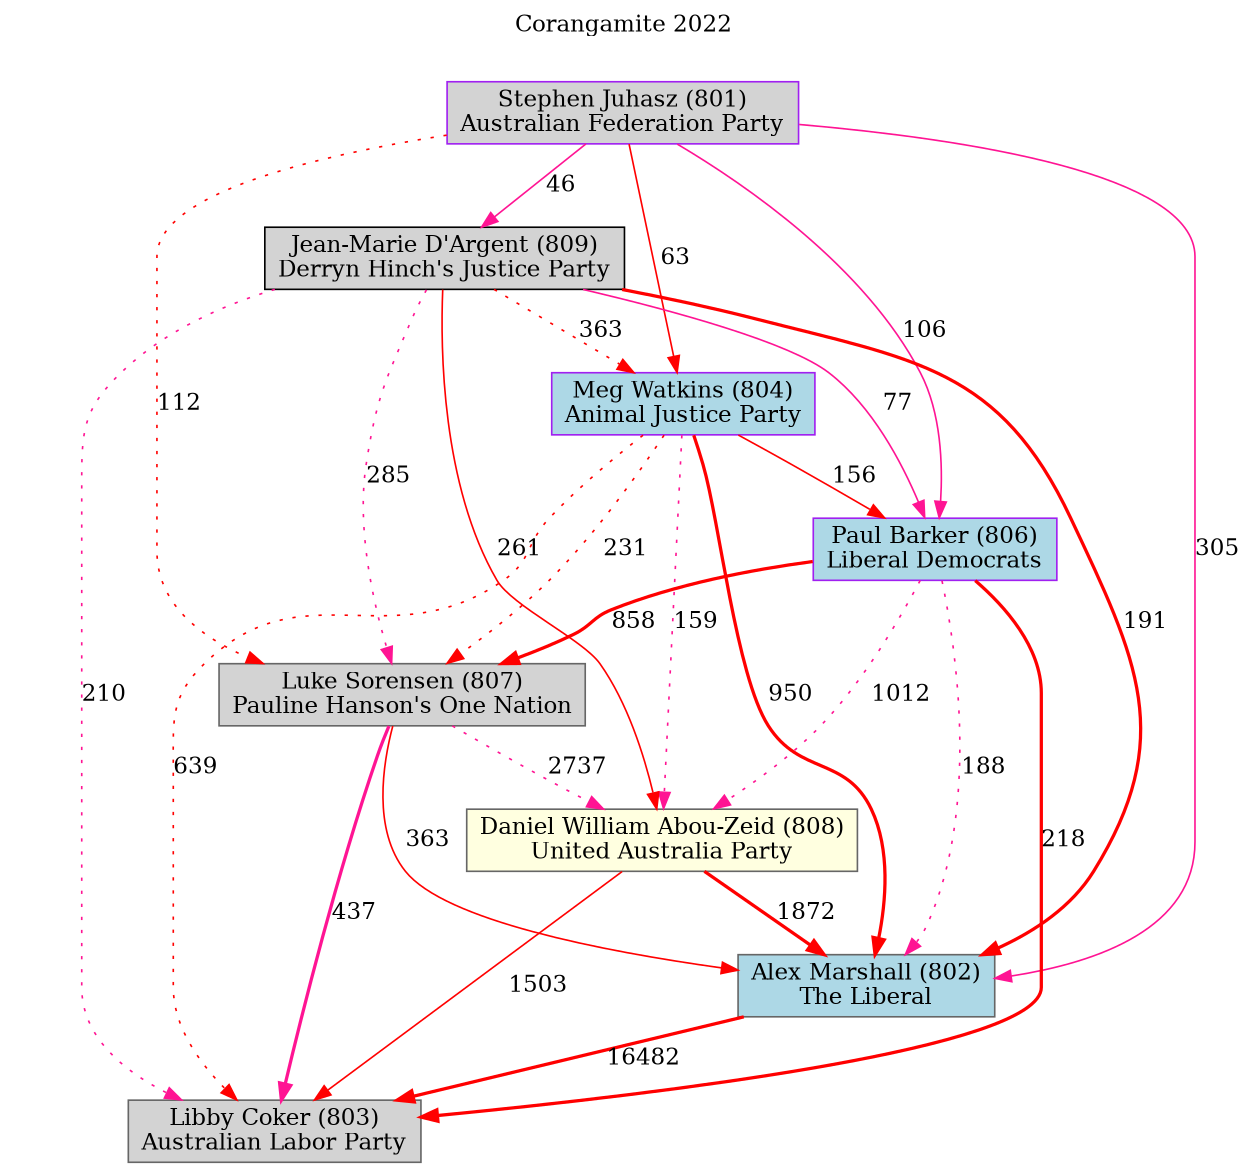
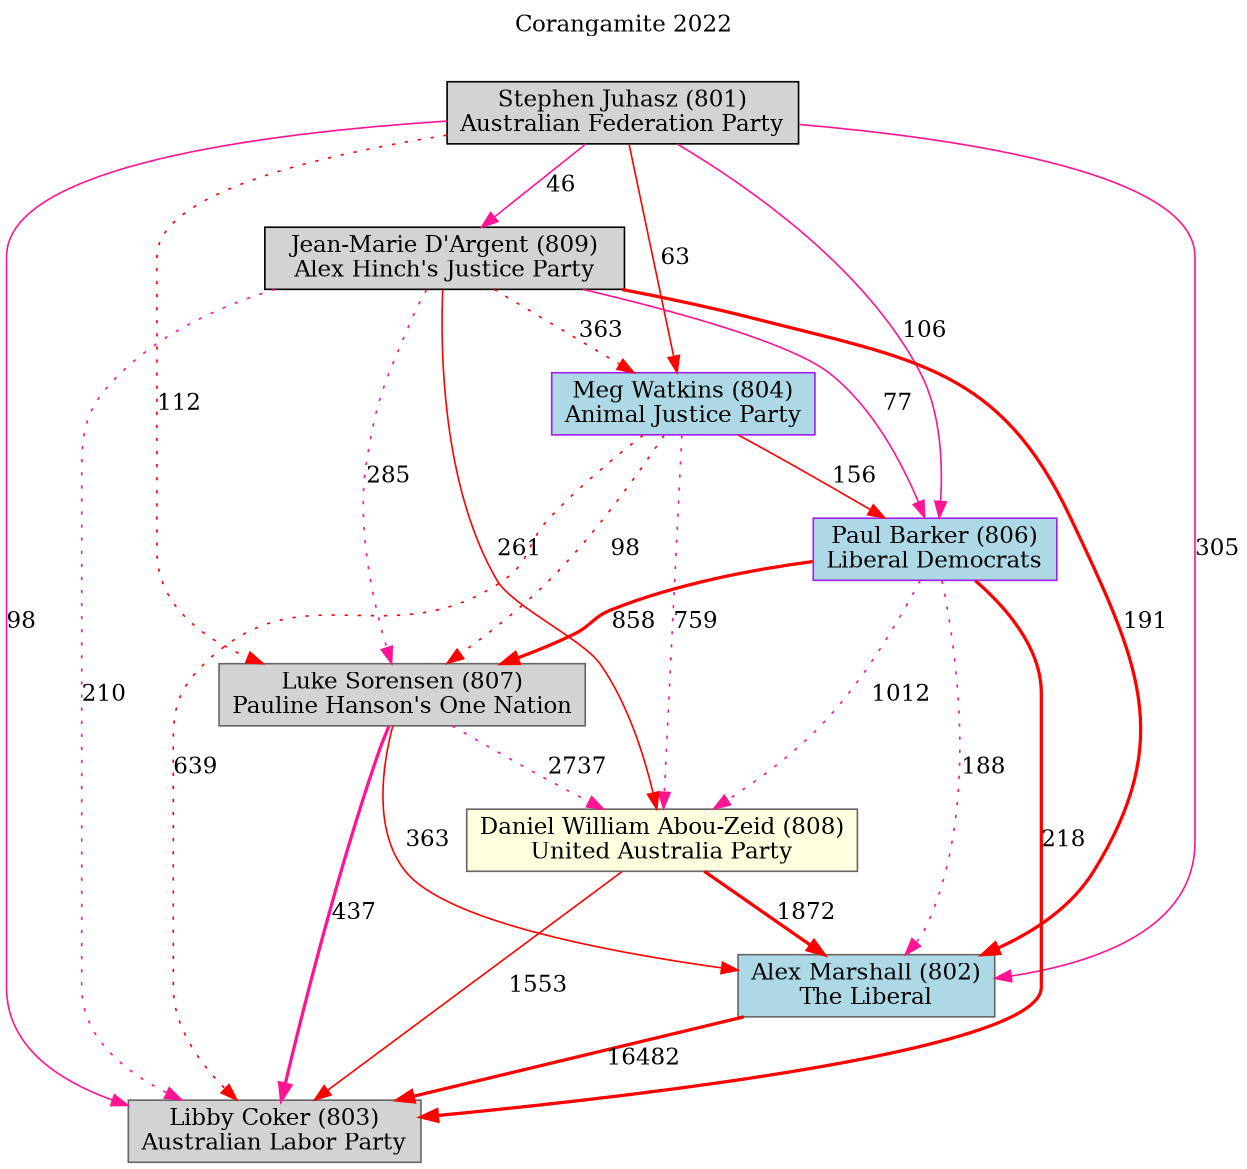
(623, 113) -> (623, 113)
(445, 258) -> (445, 258)
none -> (7, 463)
(626, 549) -> (626, 549)
(696, 622) -> (696, 622)
(761, 711) -> none
(539, 986) -> (539, 986)
